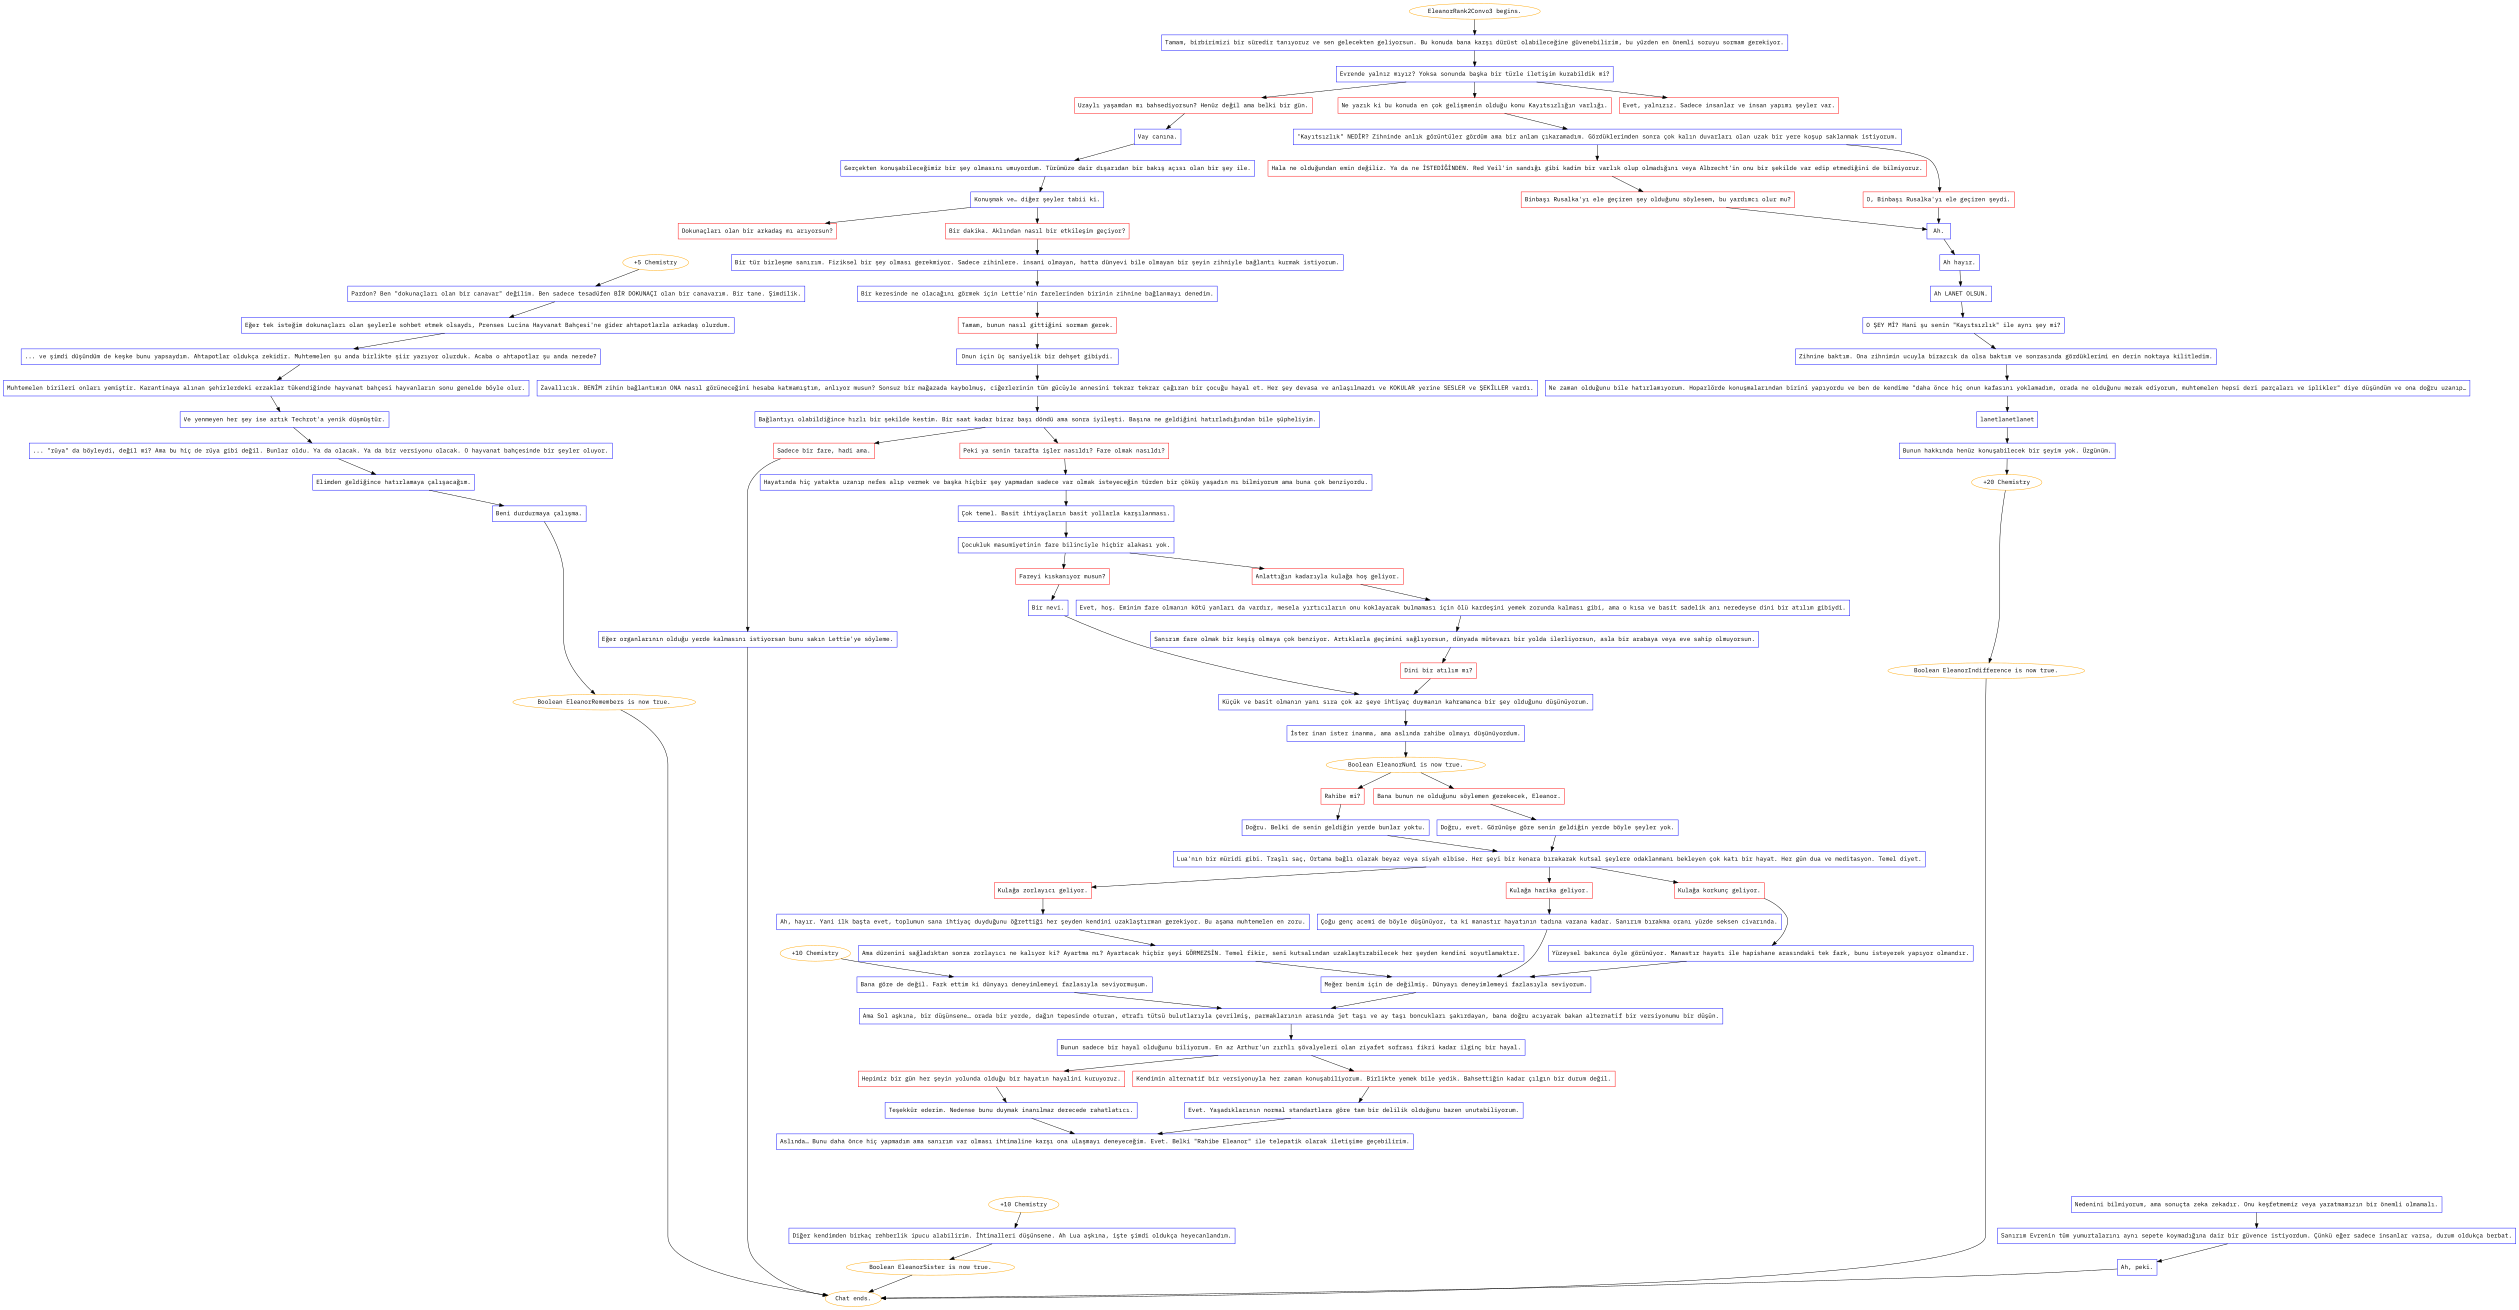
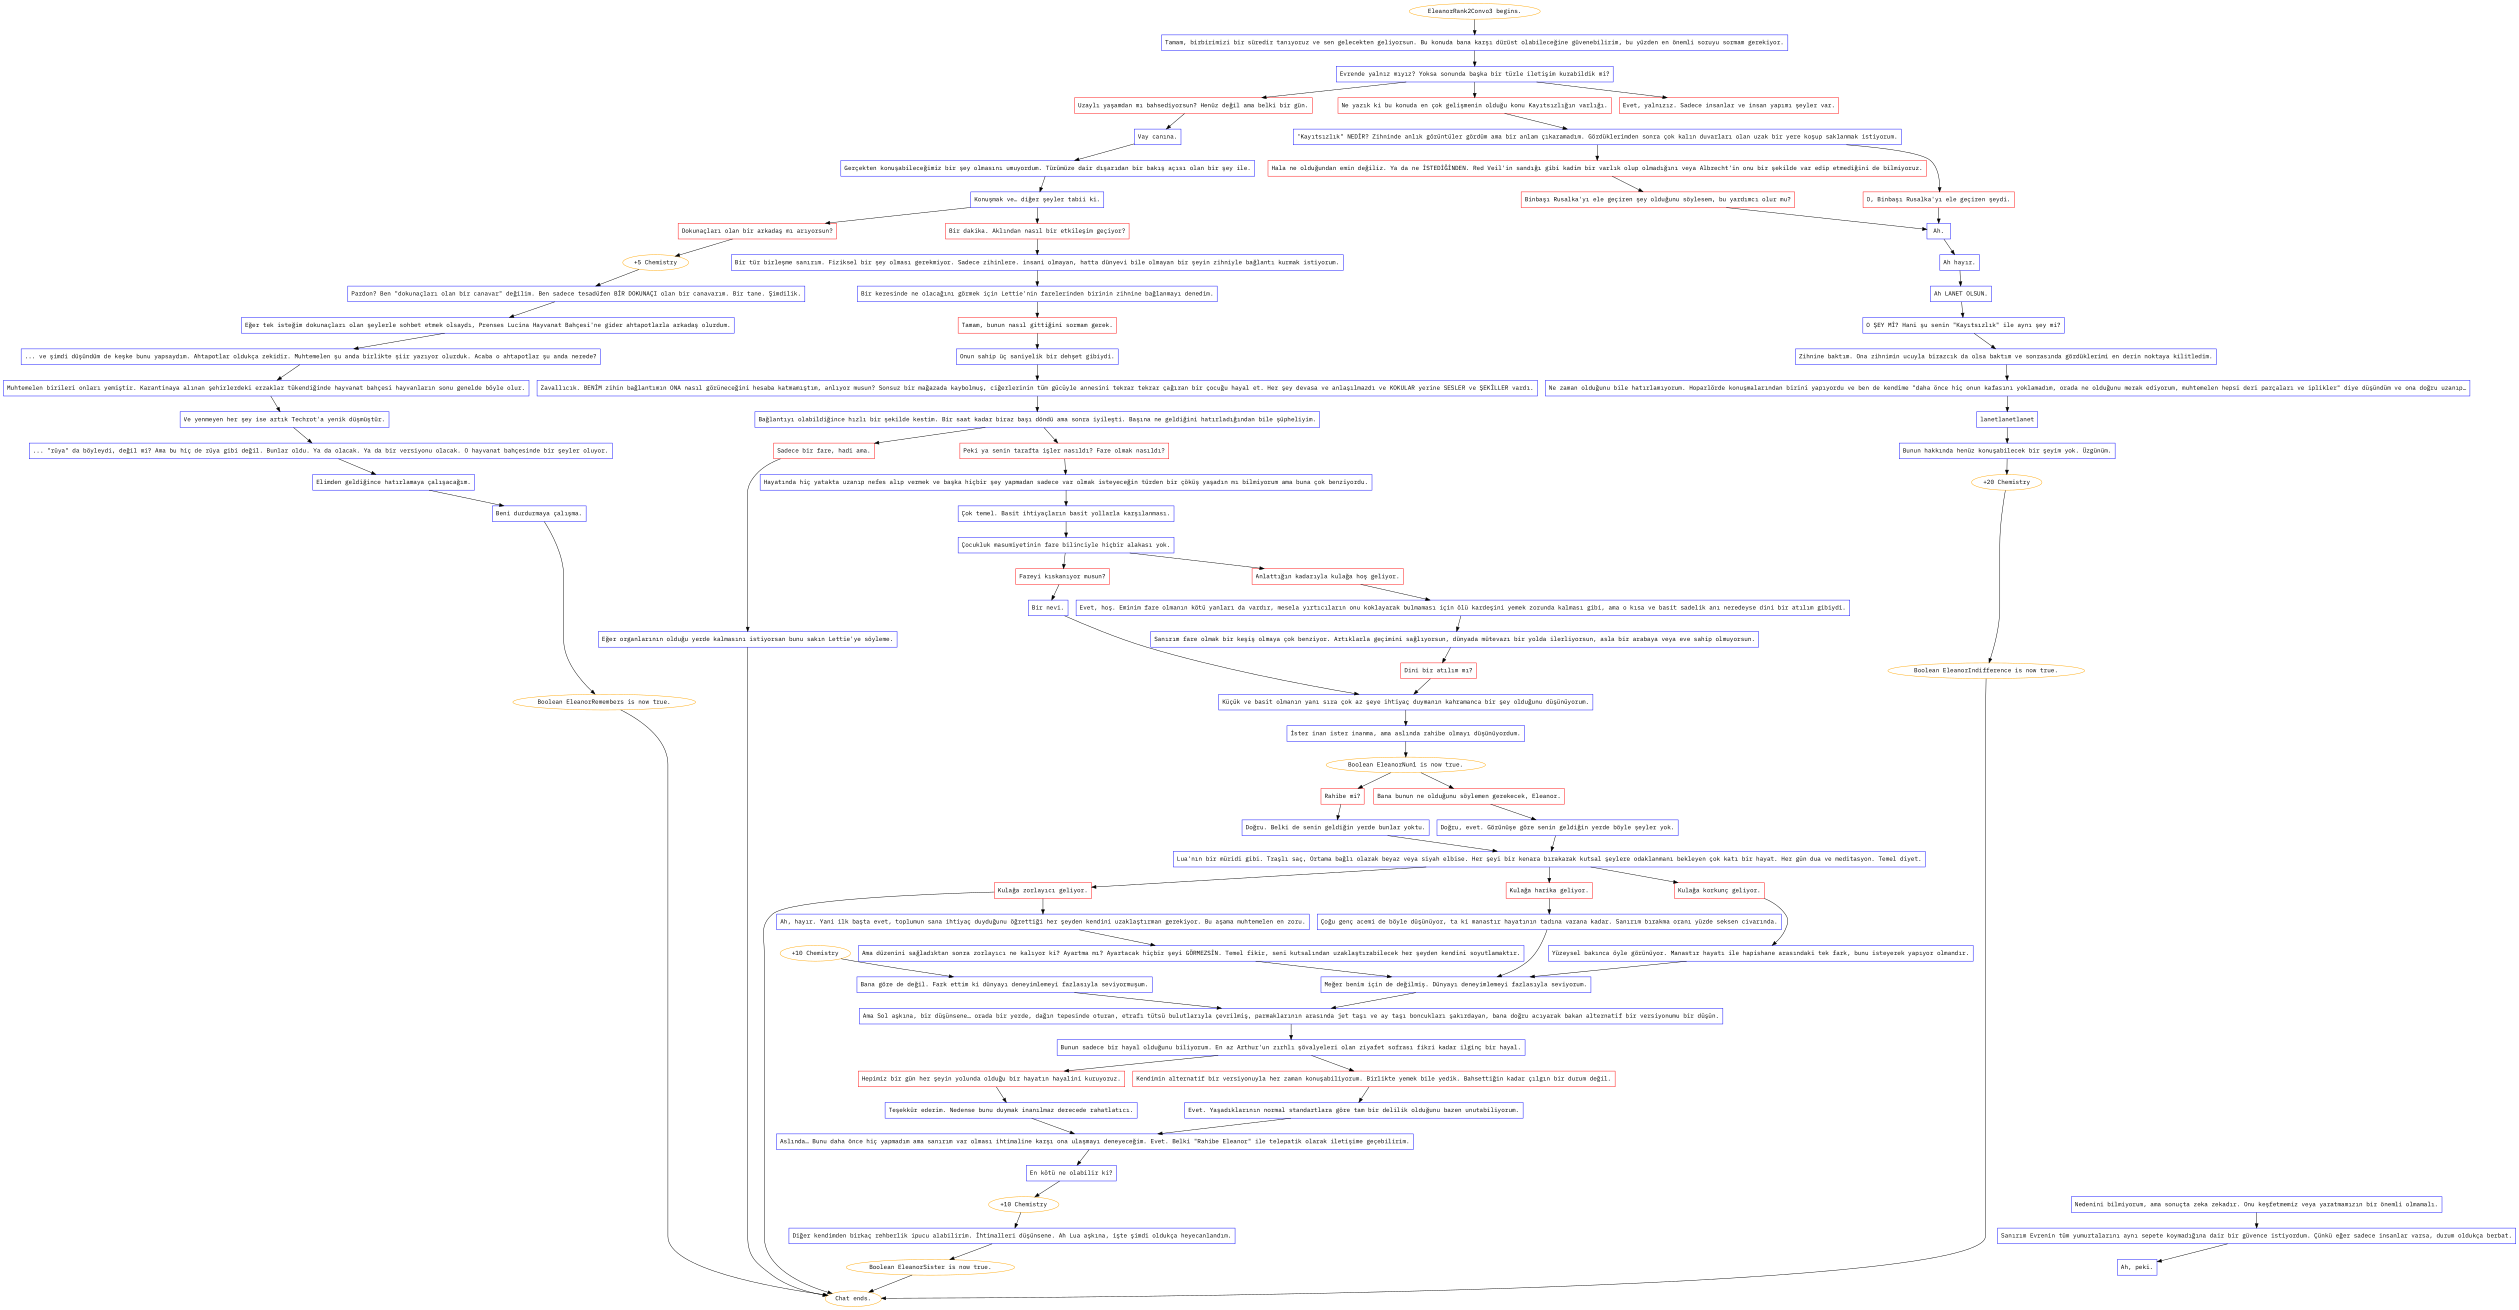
none -> (706, 247)
(1037, 357) -> (1037, 357)
none -> (1071, 1173)
(1656, 1285) -> (764, 1007)
